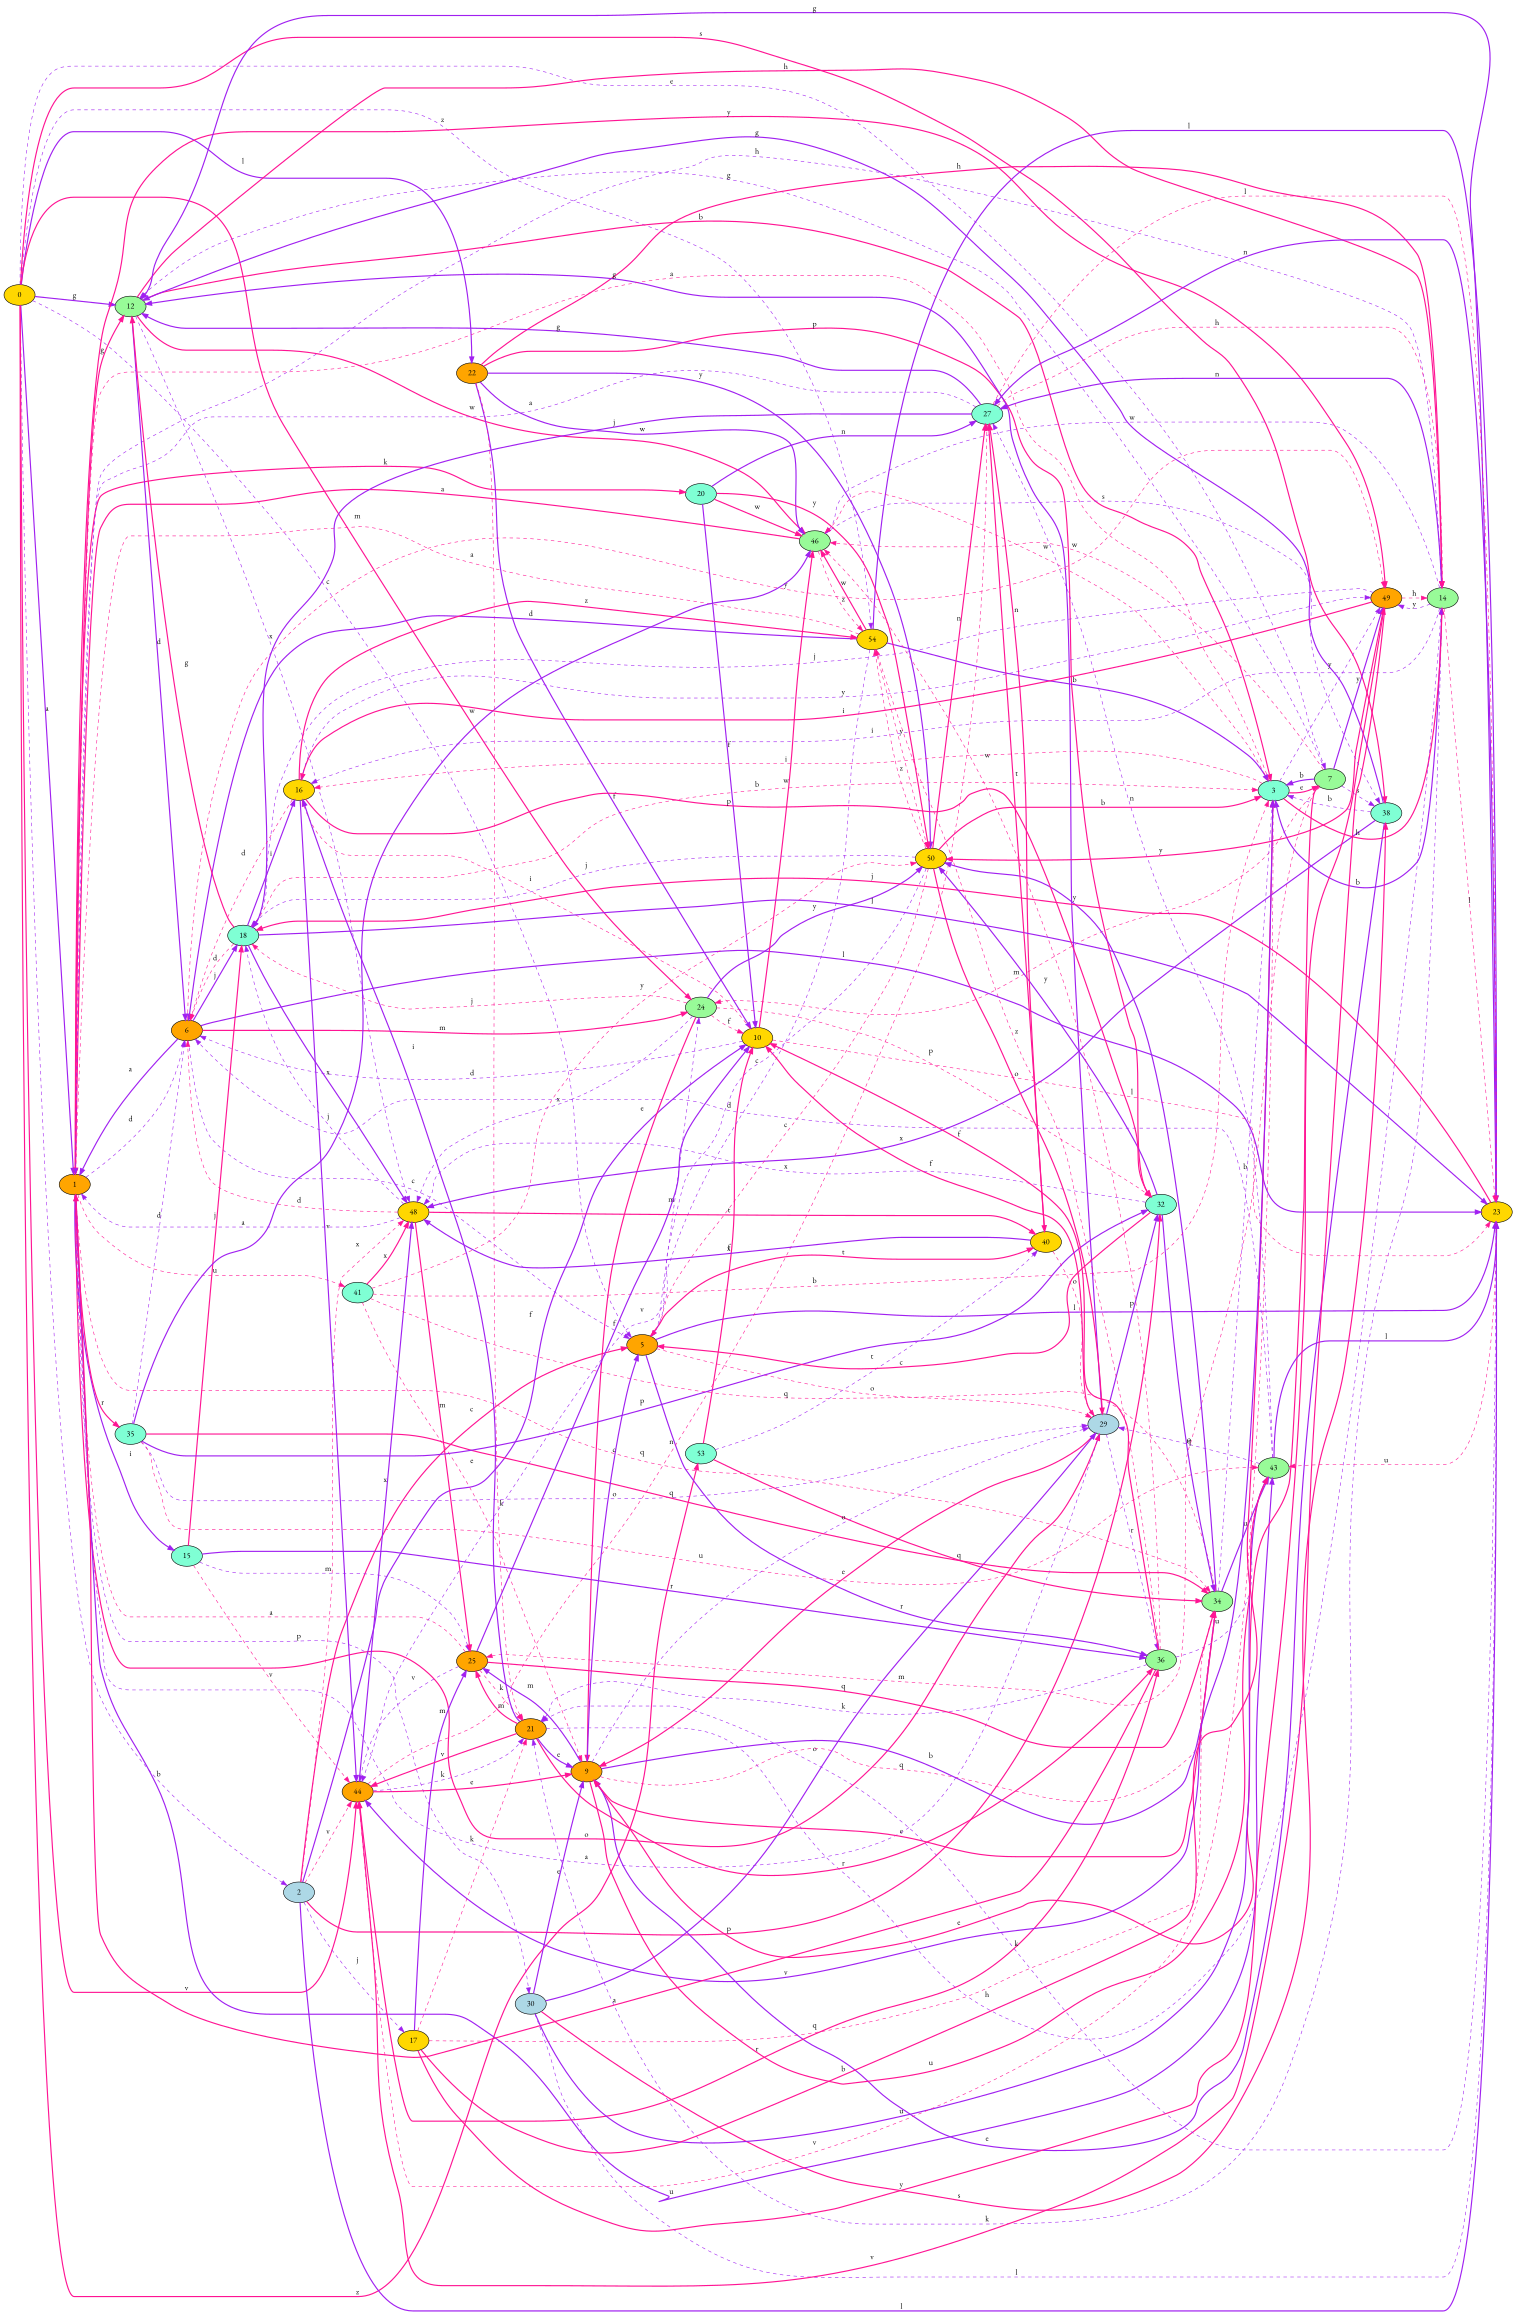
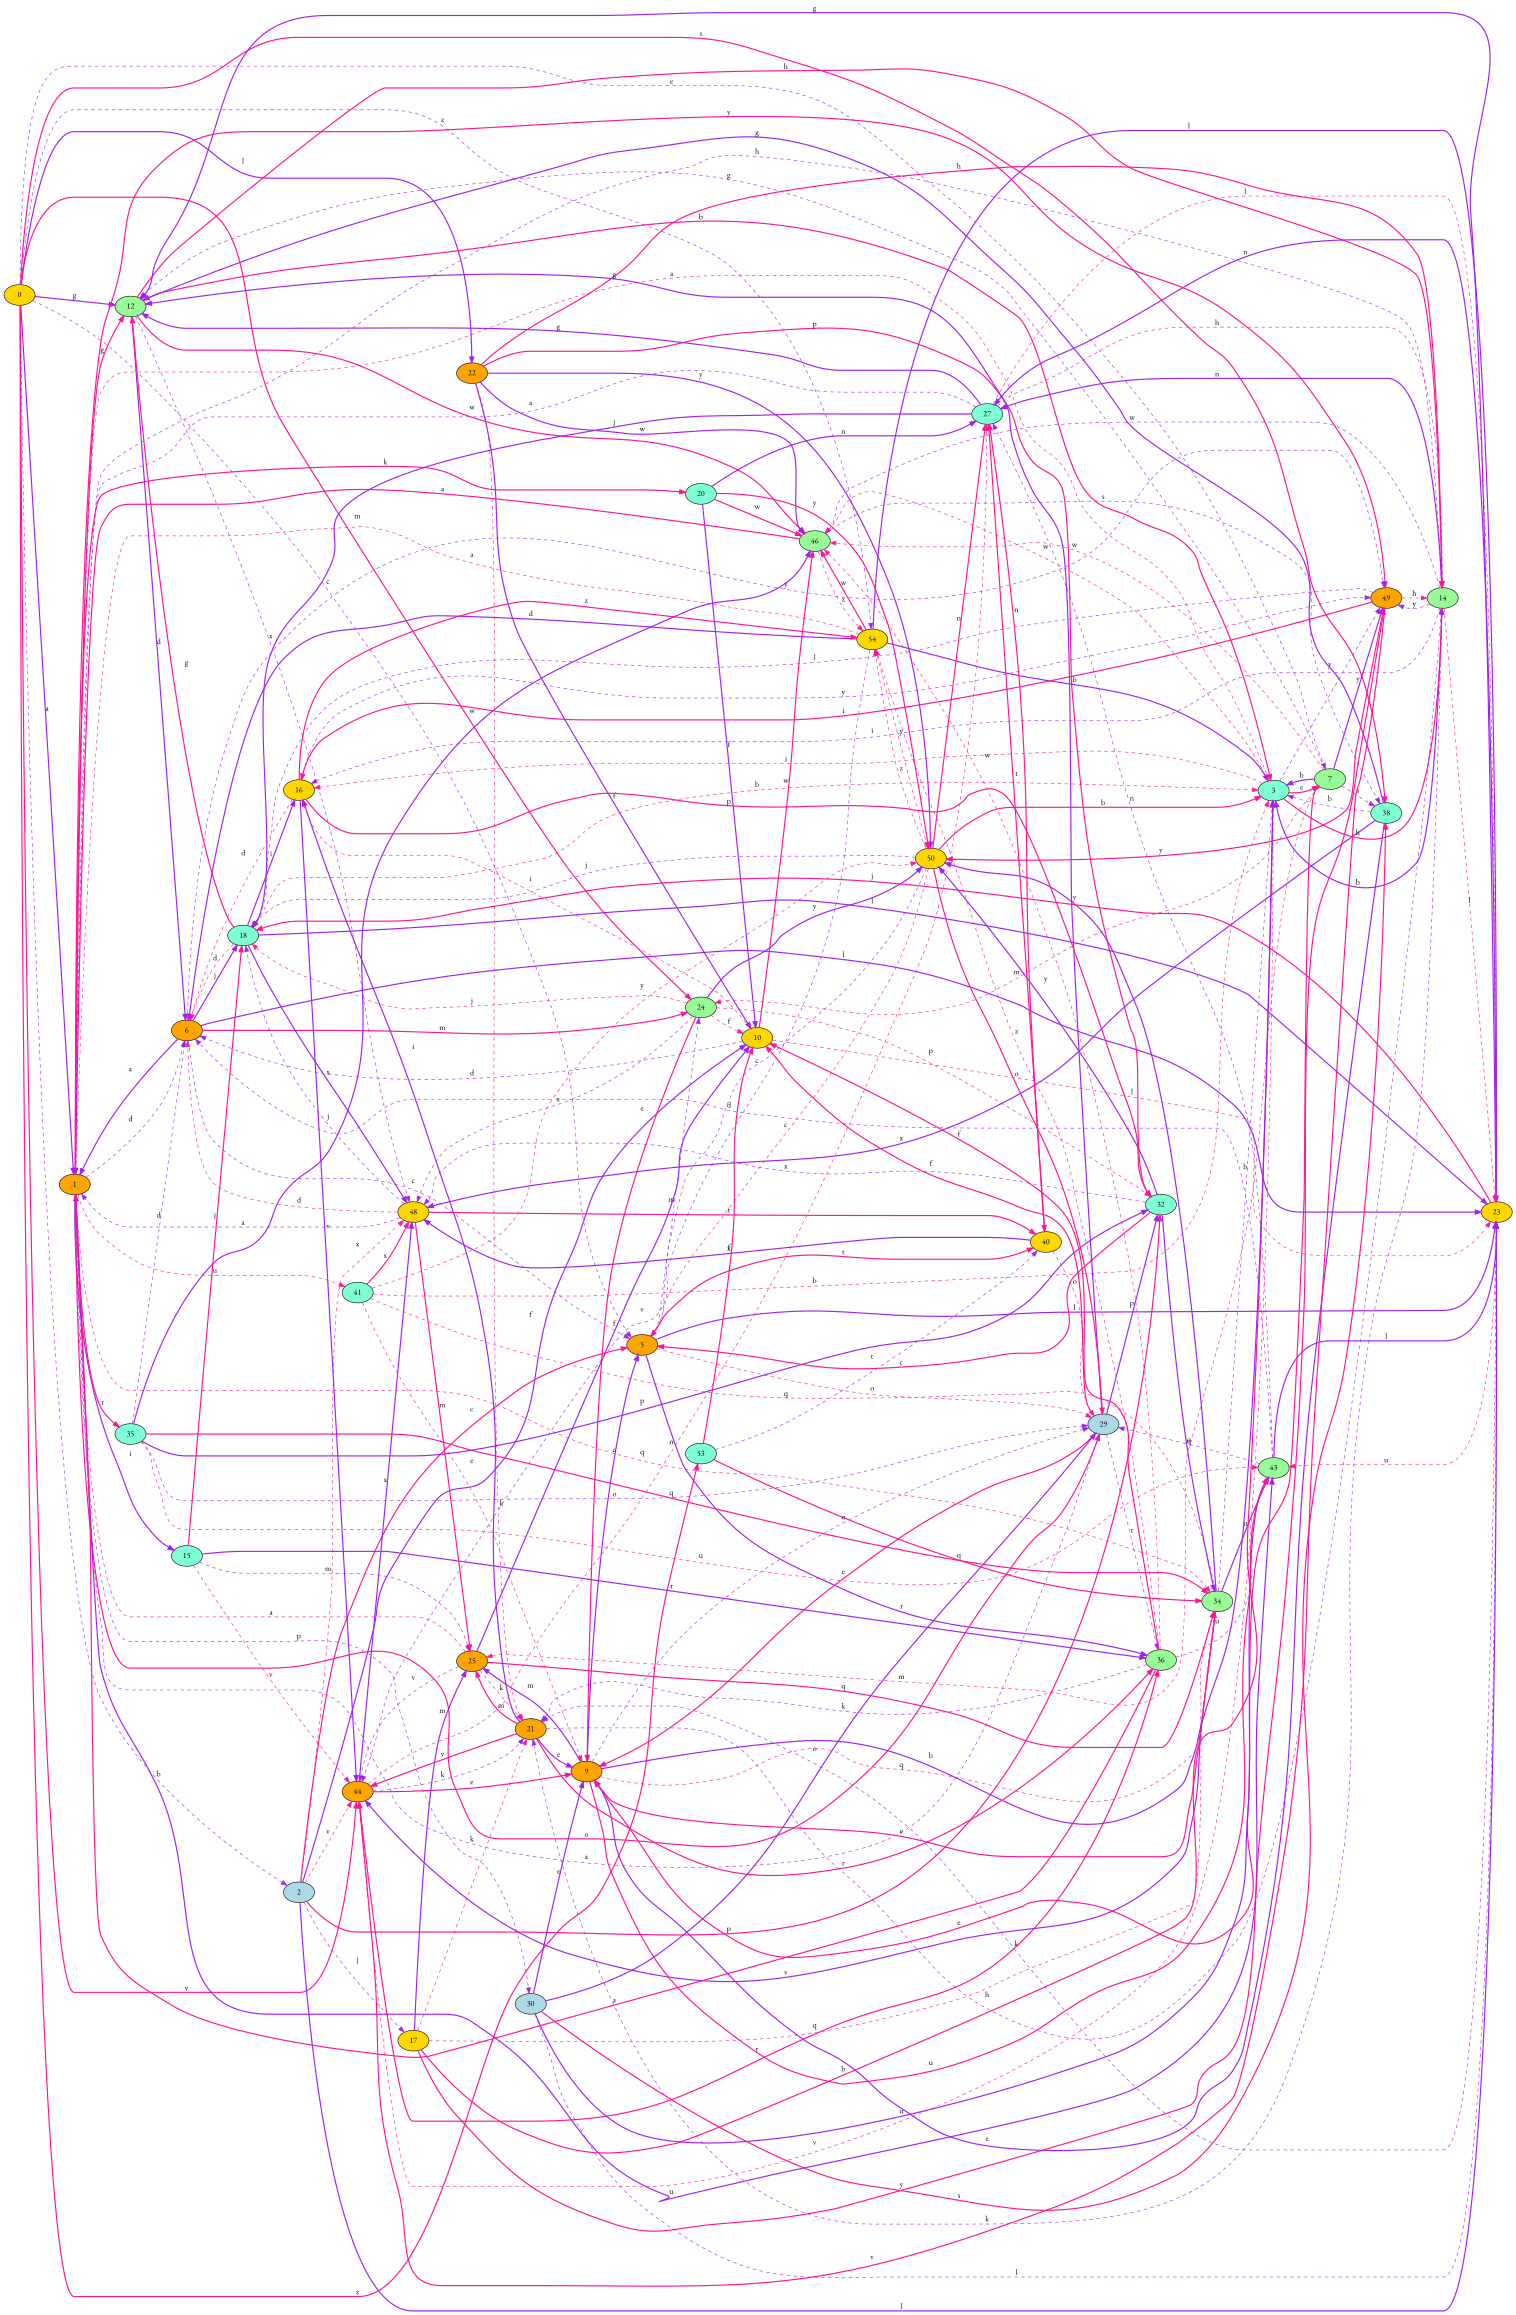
(692, 569) -> (692, 569)
